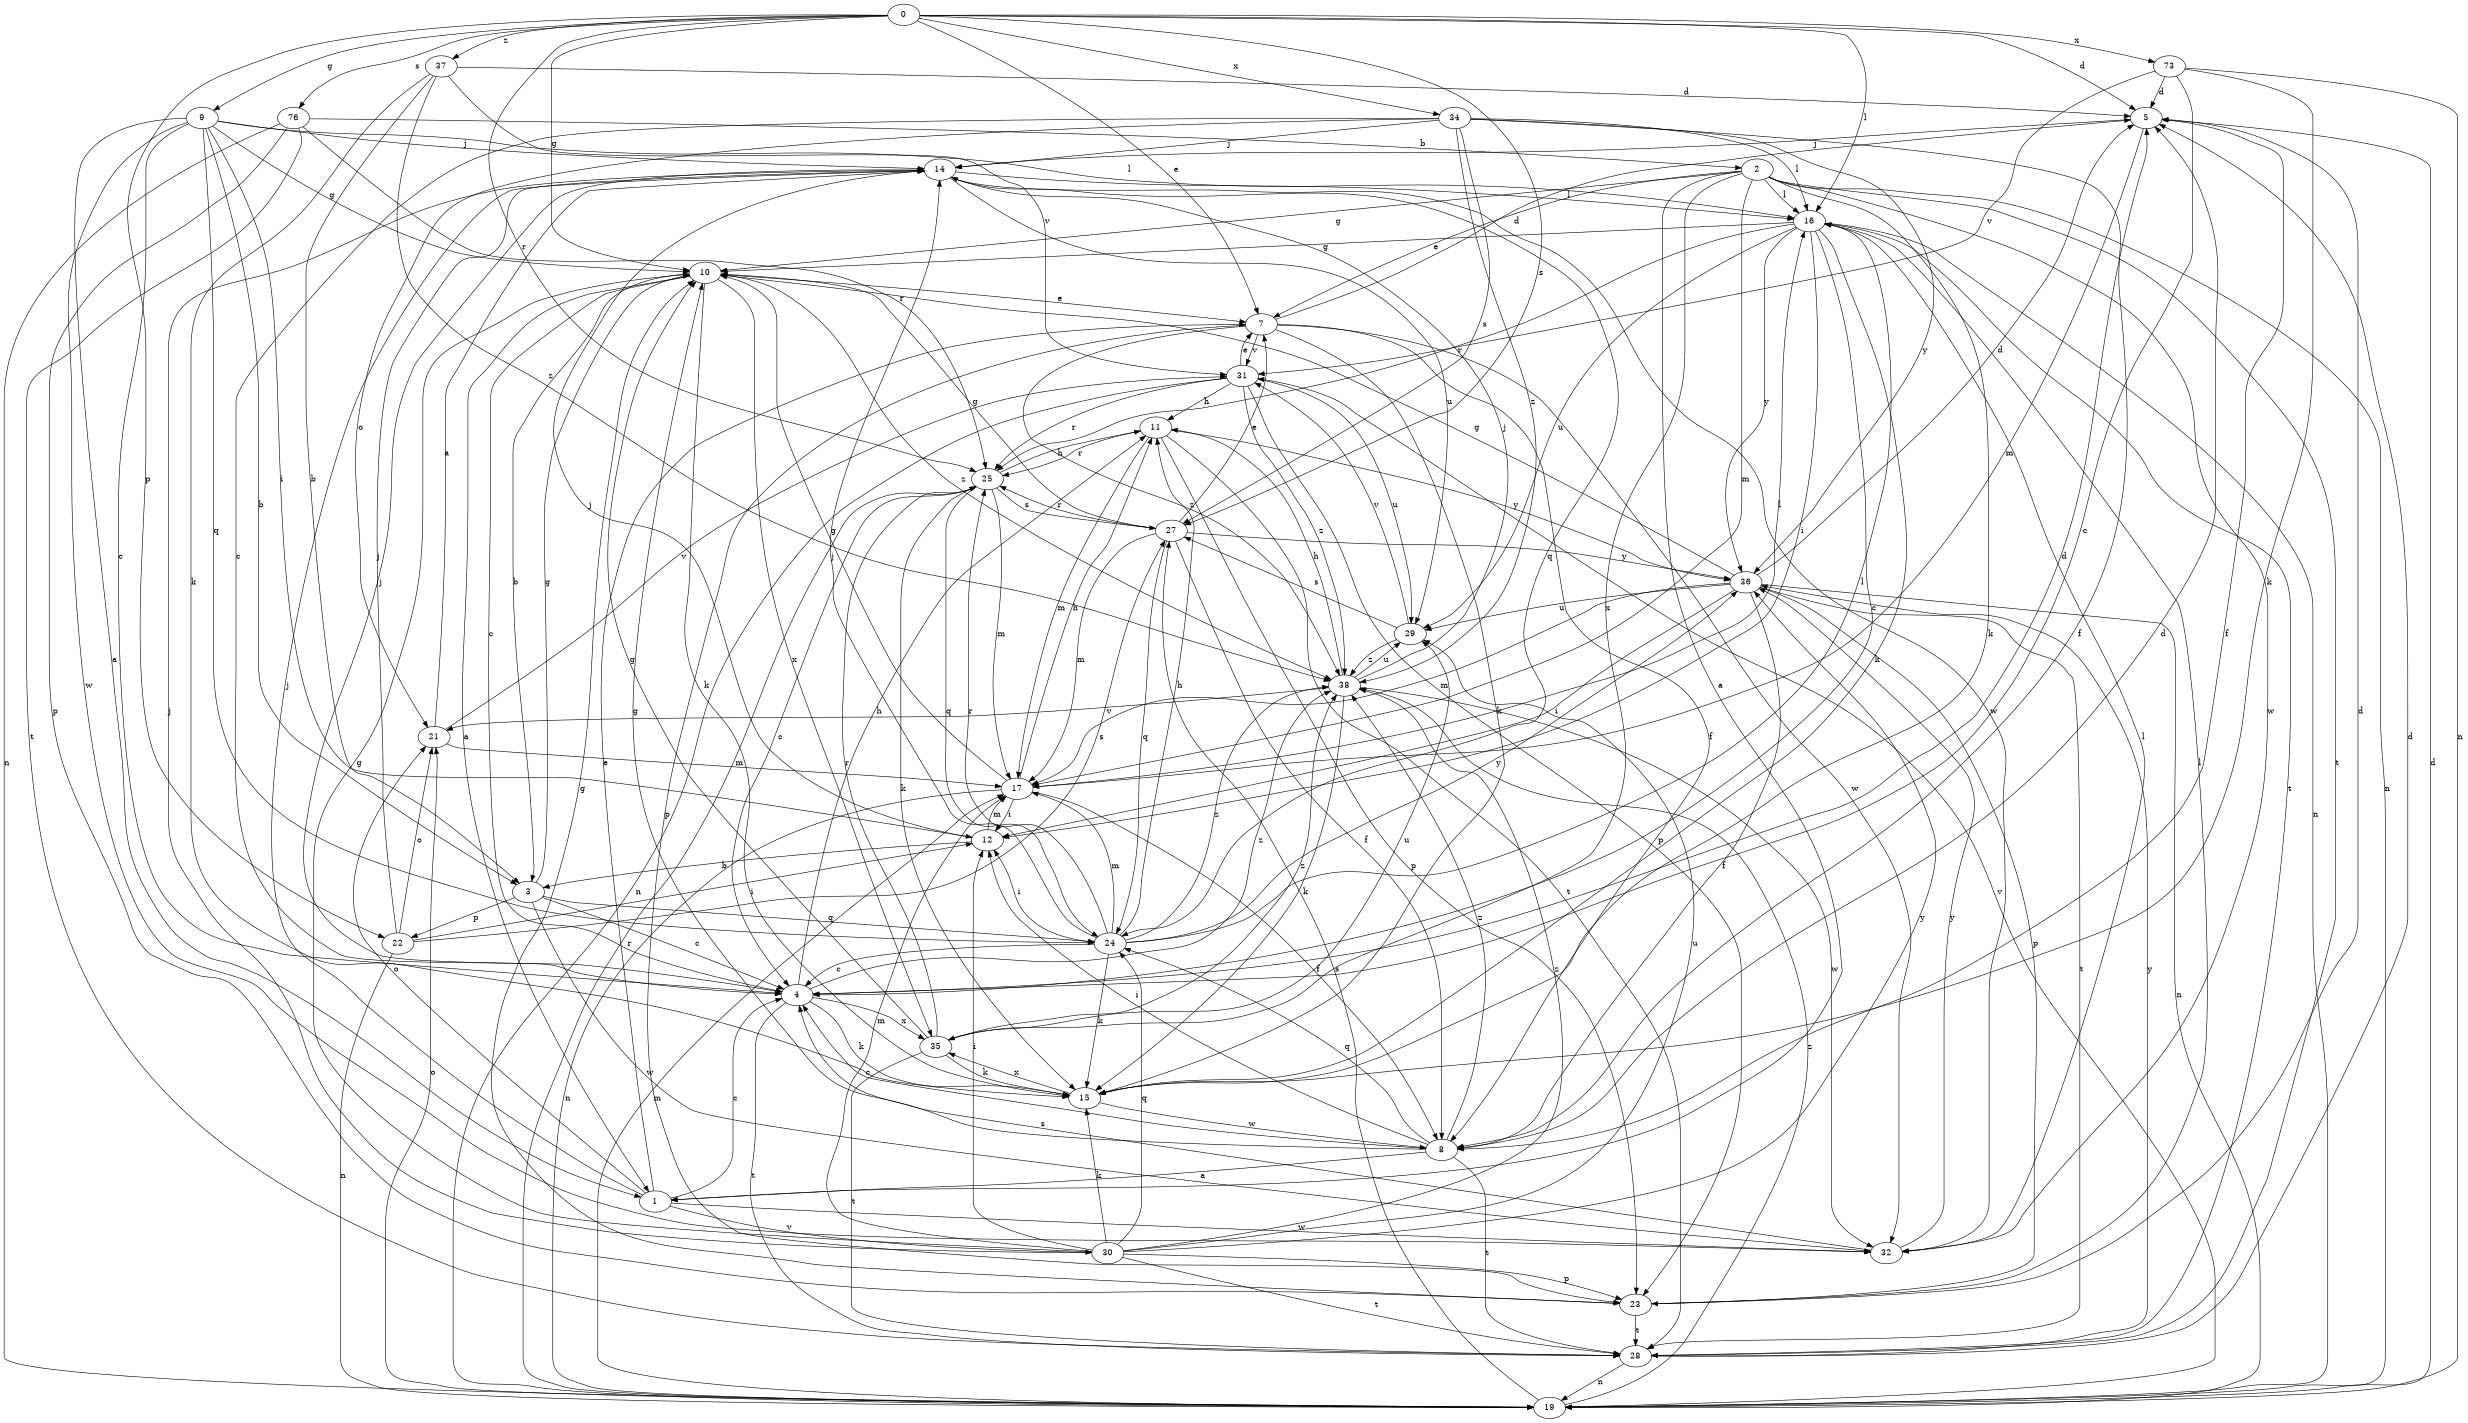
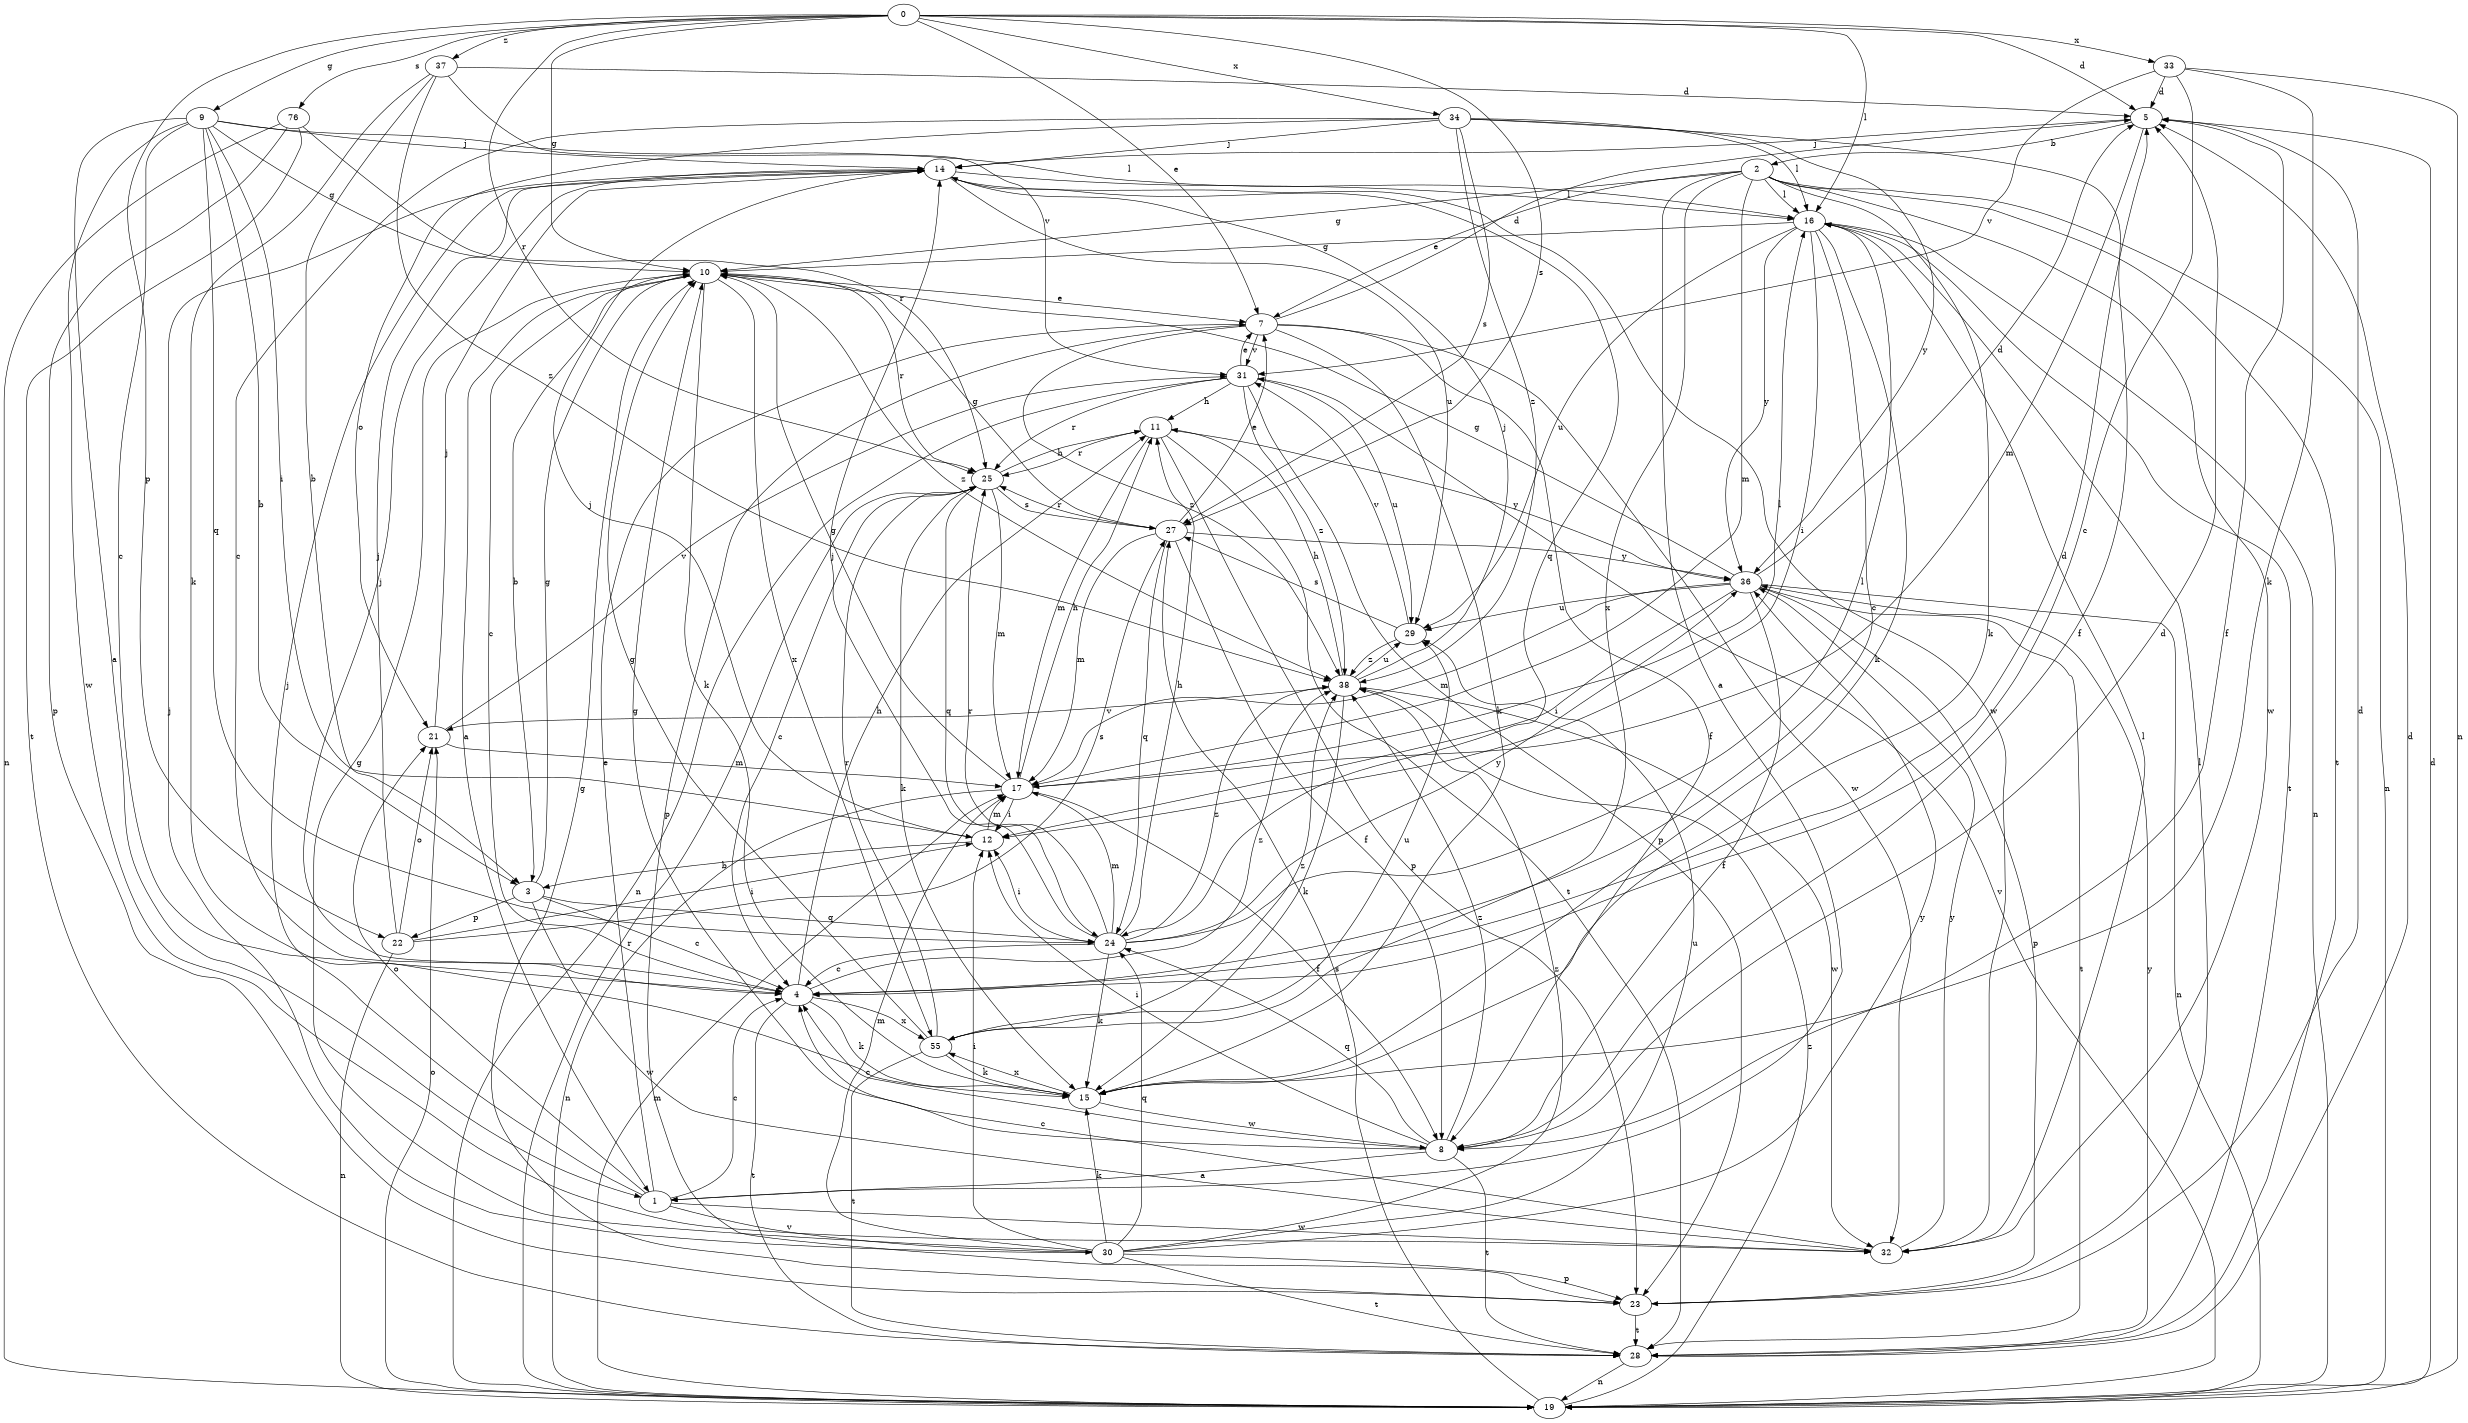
(2169, 66) -> (2169, 66)
(1059, 133) -> (1955, 152)
(1403, 363) -> (885, 325)
(447, 453) -> (447, 453)
(936, 1047) -> (936, 1047)
(1043, 1124) -> (1043, 1124)
